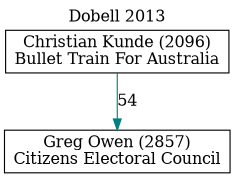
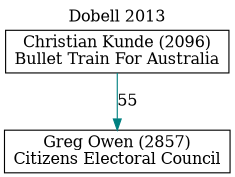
(128, 102) -> (128, 102)
